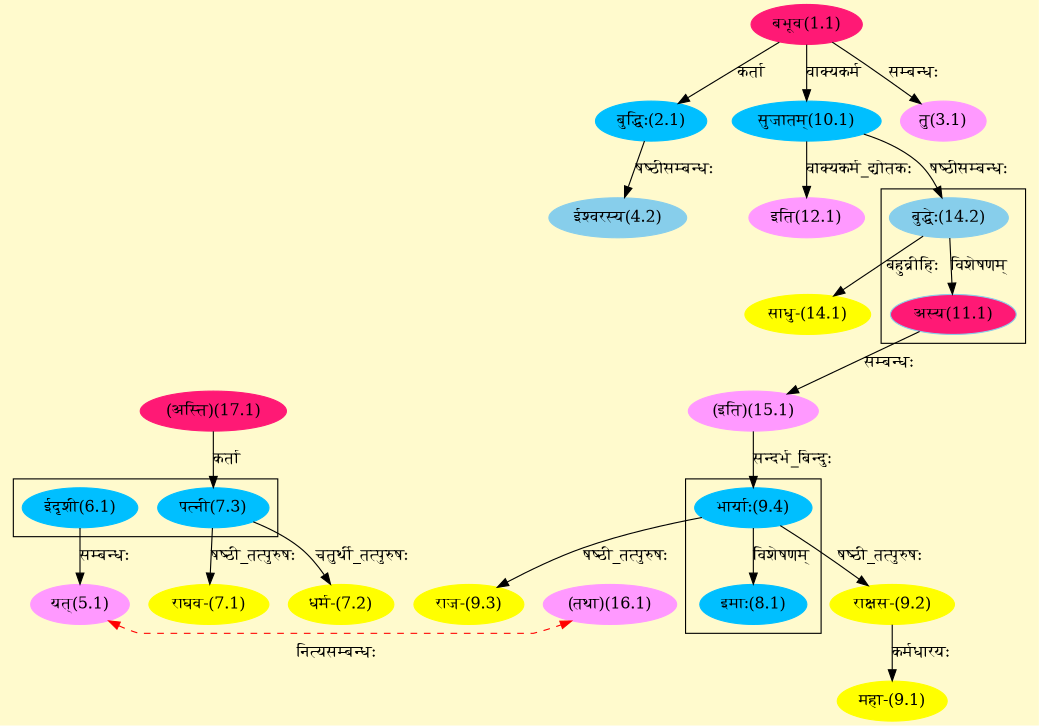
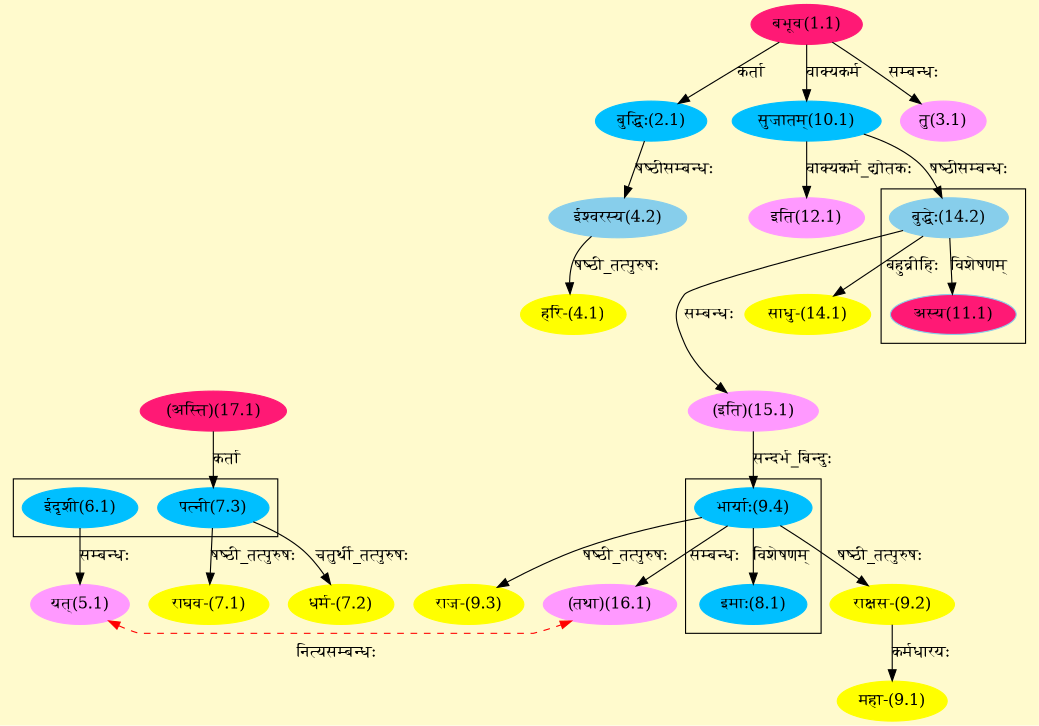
none -> (573, 314)
(859, 360) -> (742, 274)
none -> (693, 549)
